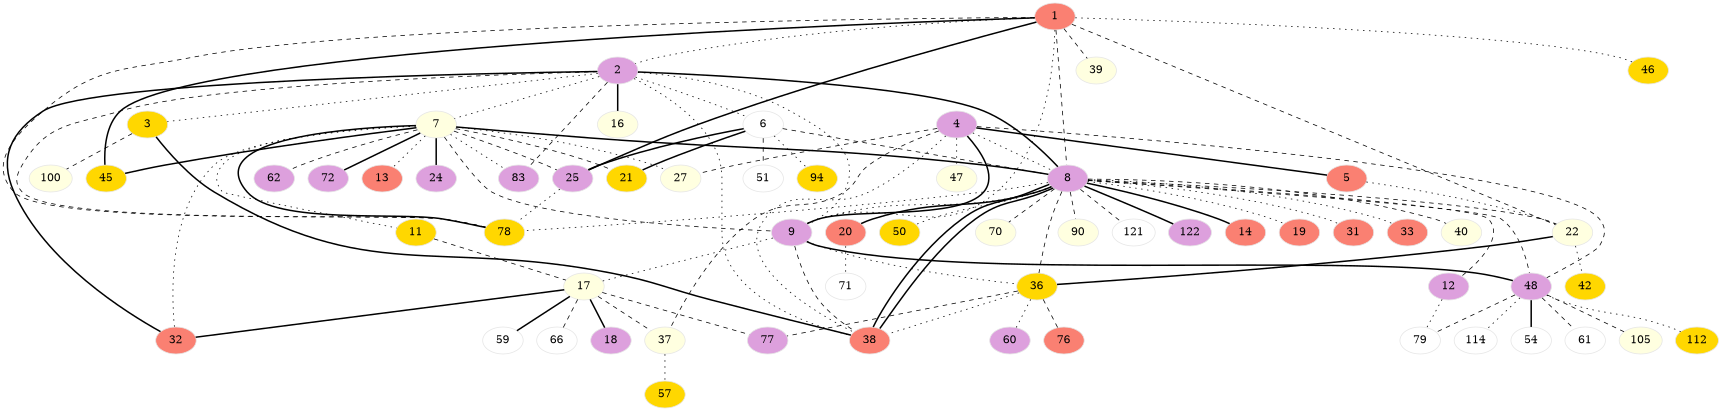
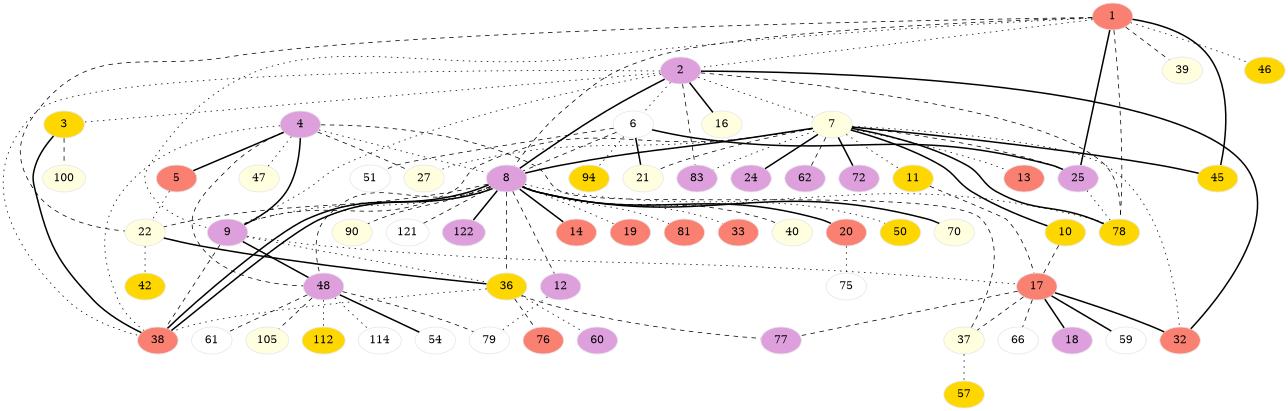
(627, 178) -> (643, 178)
(1032, 206) -> (731, 204)
none -> (1065, 232)
(1353, 232) -> (684, 232)
(584, 286) -> (1037, 286)
(846, 286) -> (846, 286)
